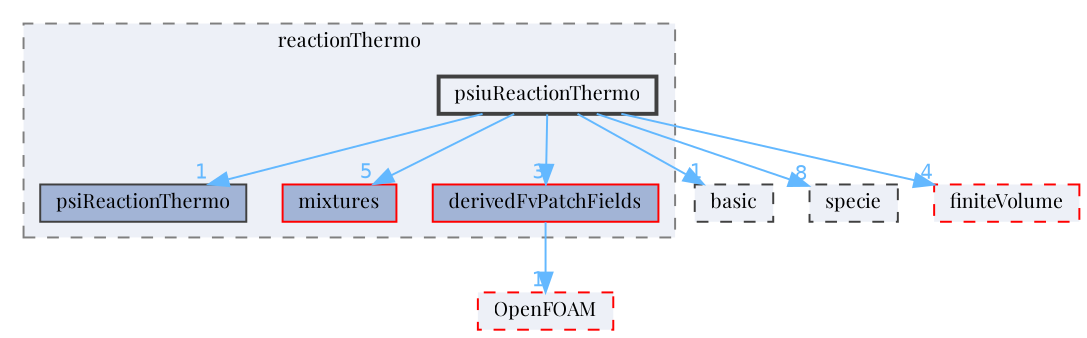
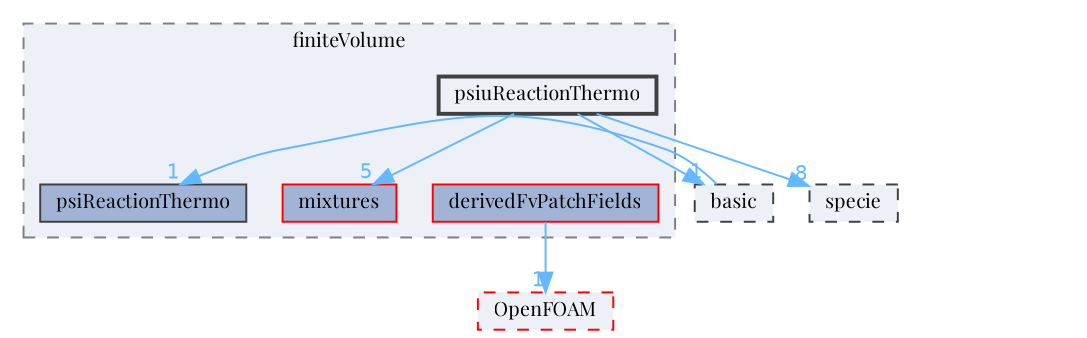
(349, 42) -> (349, 42)
(547, 139) -> none
(355, 147) -> (462, 118)
(1007, 203) -> none
